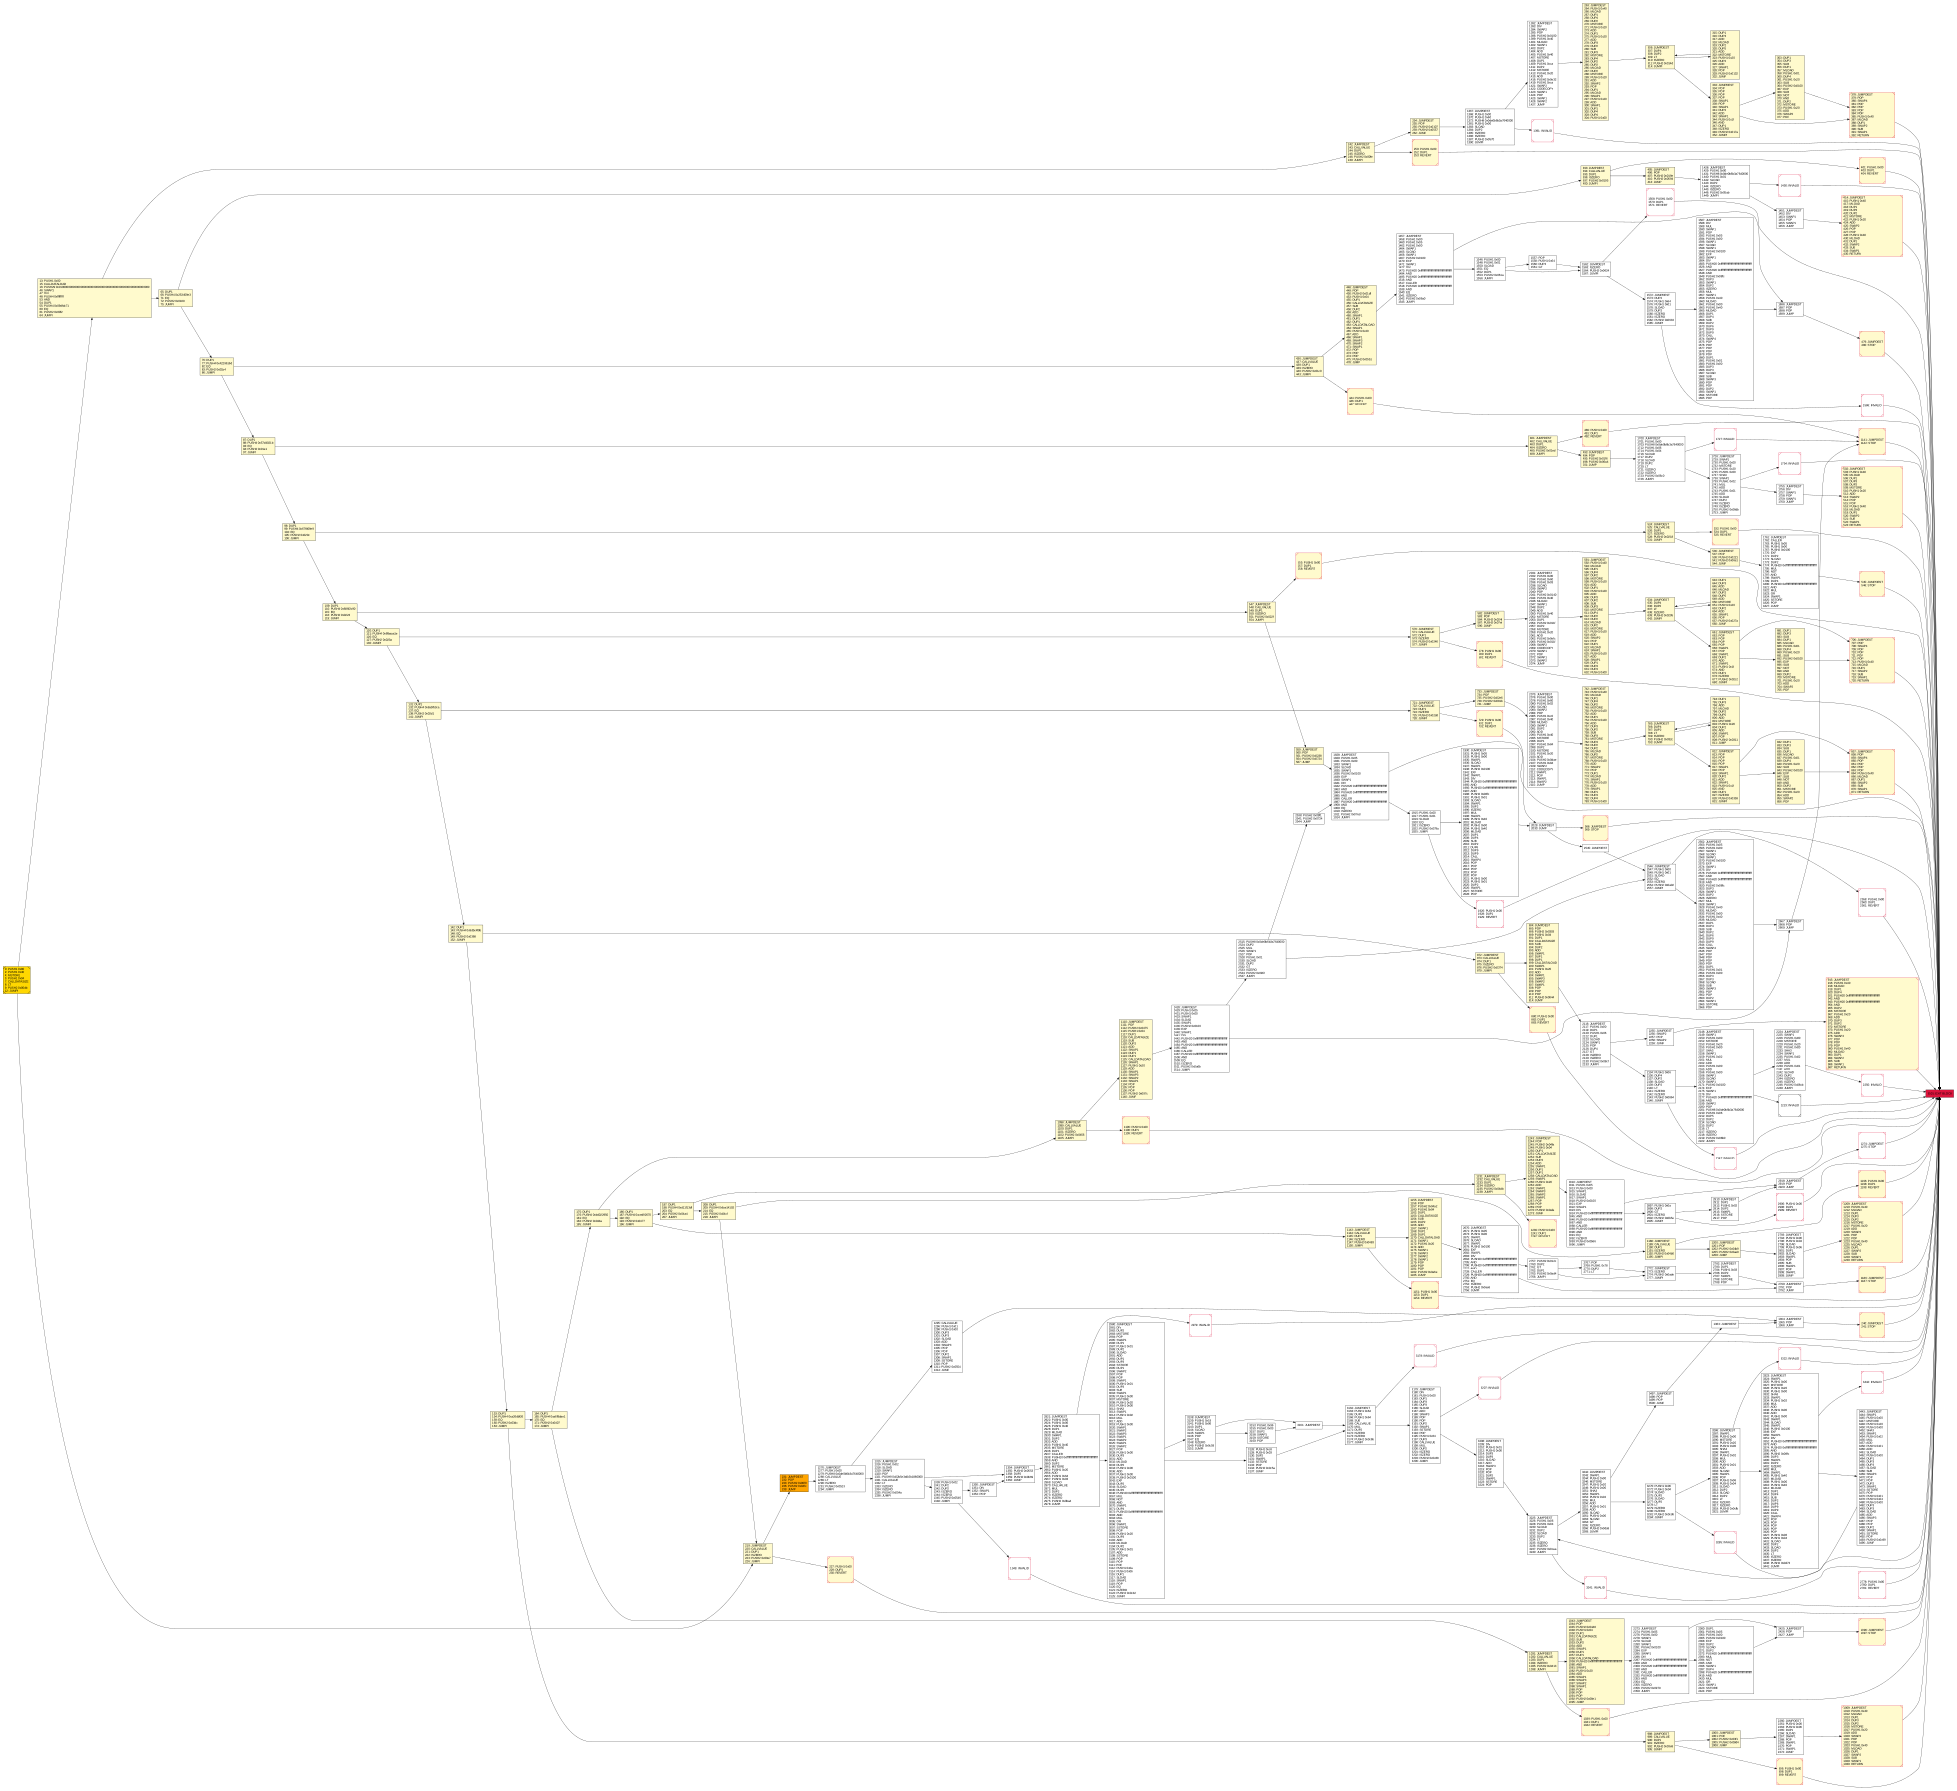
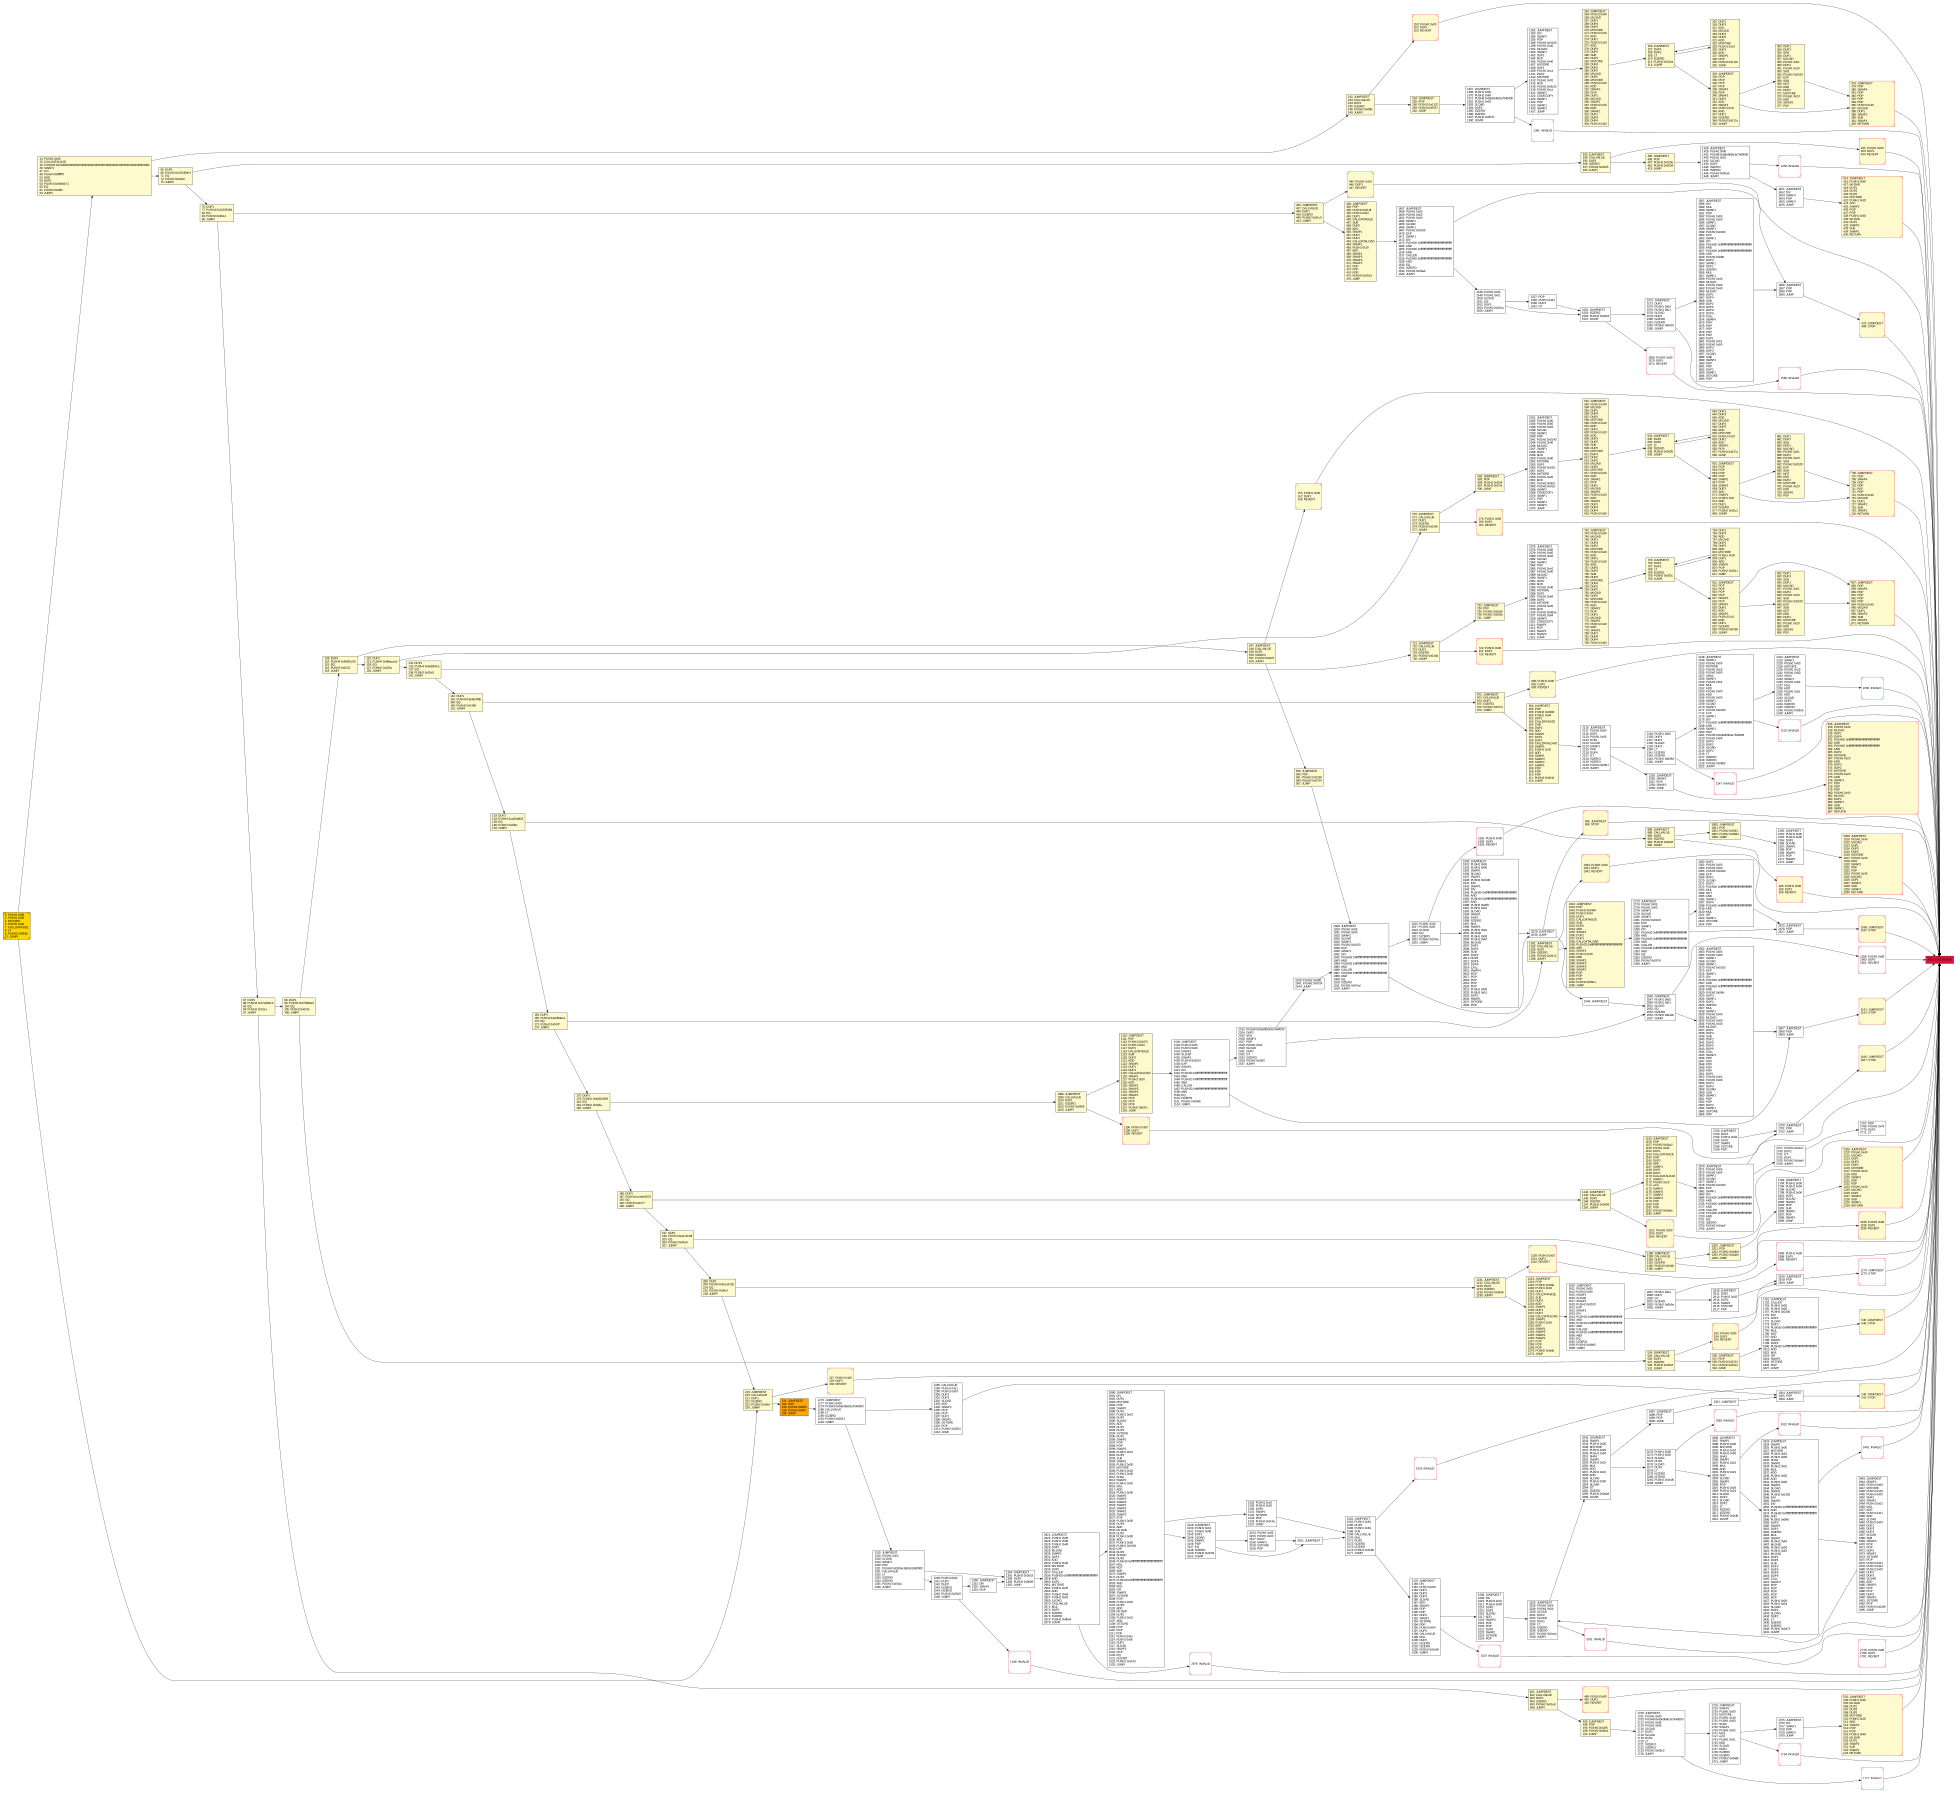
(1616, 414) -> (1923, 335)
(1796, 440) -> (1933, 1385)
(1790, 1106) -> (1790, 731)
none -> (1863, 1241)
(1660, 1273) -> none
